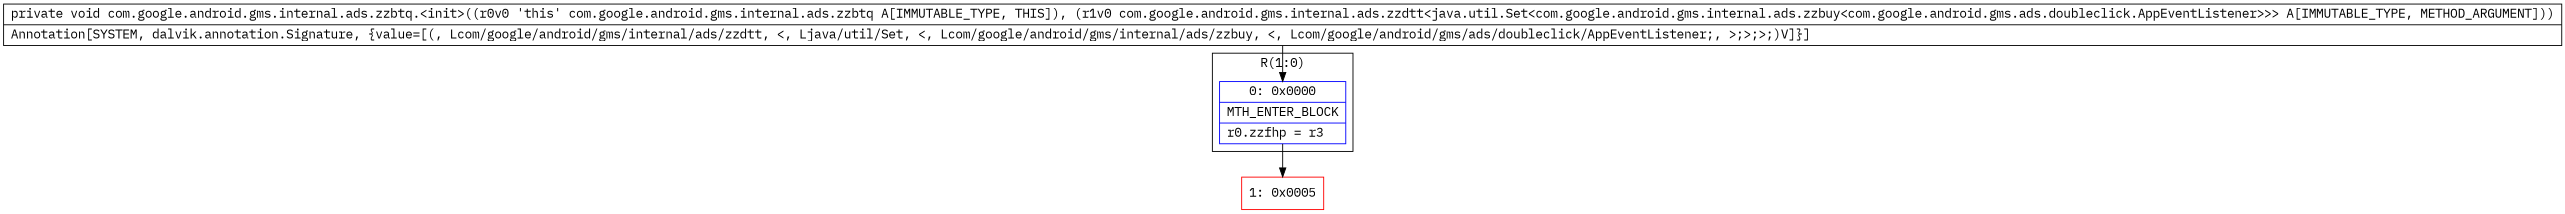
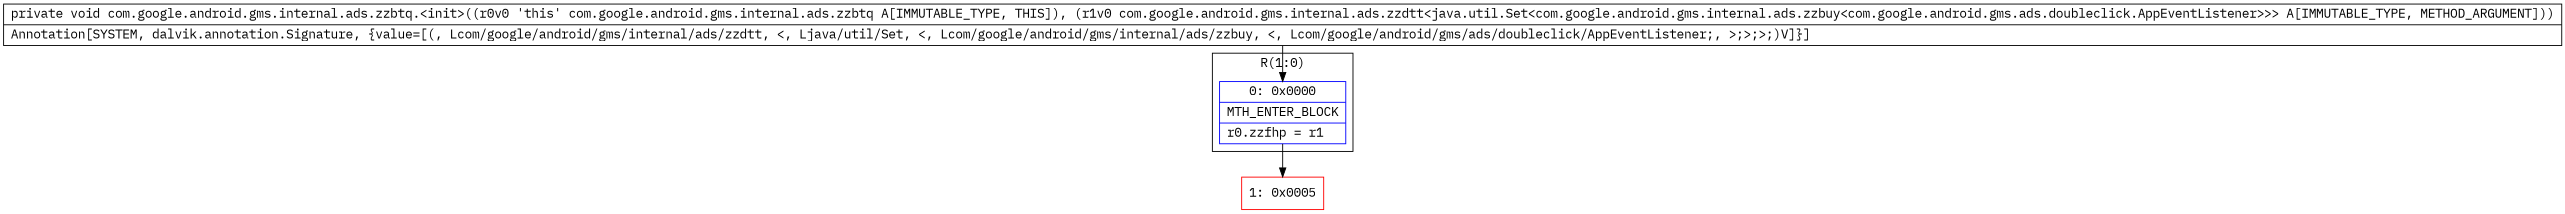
(1275, 133) -> (1275, 133)
